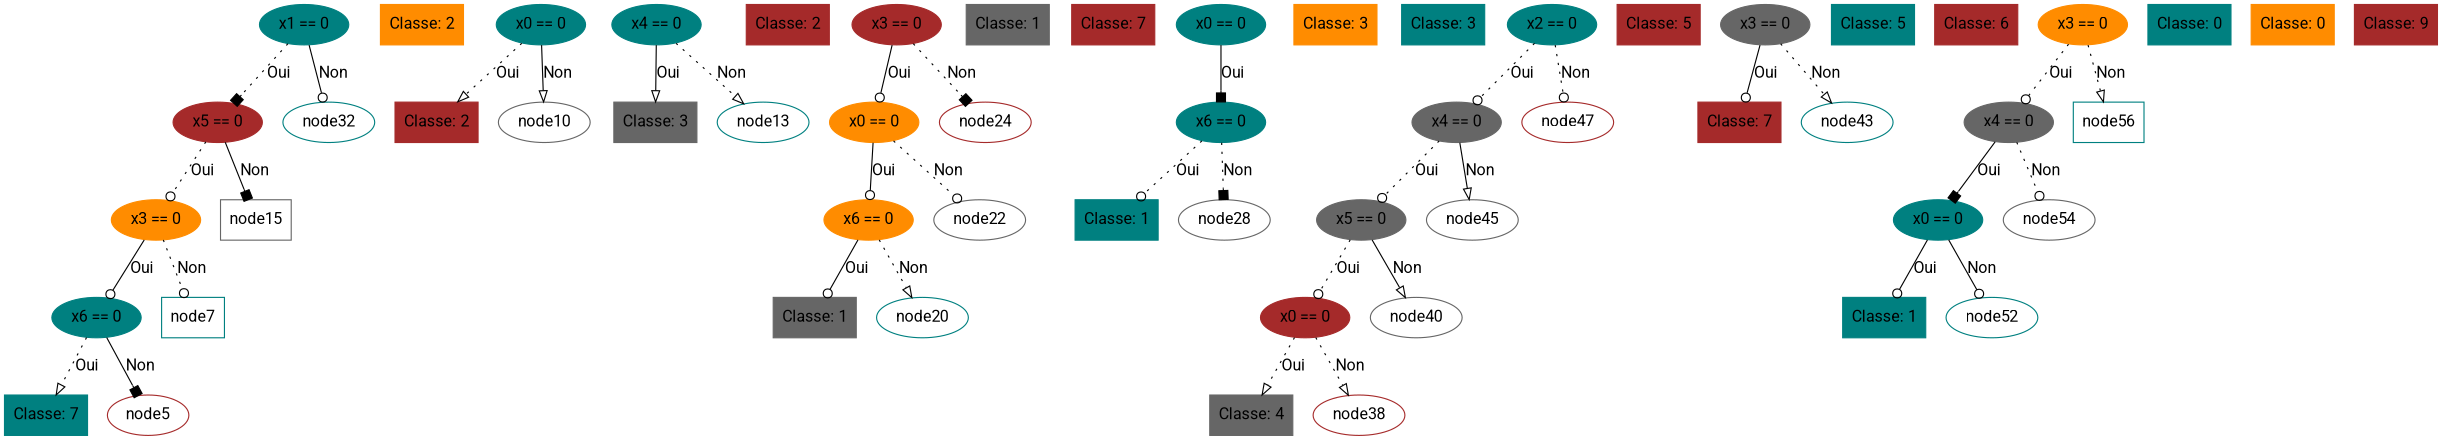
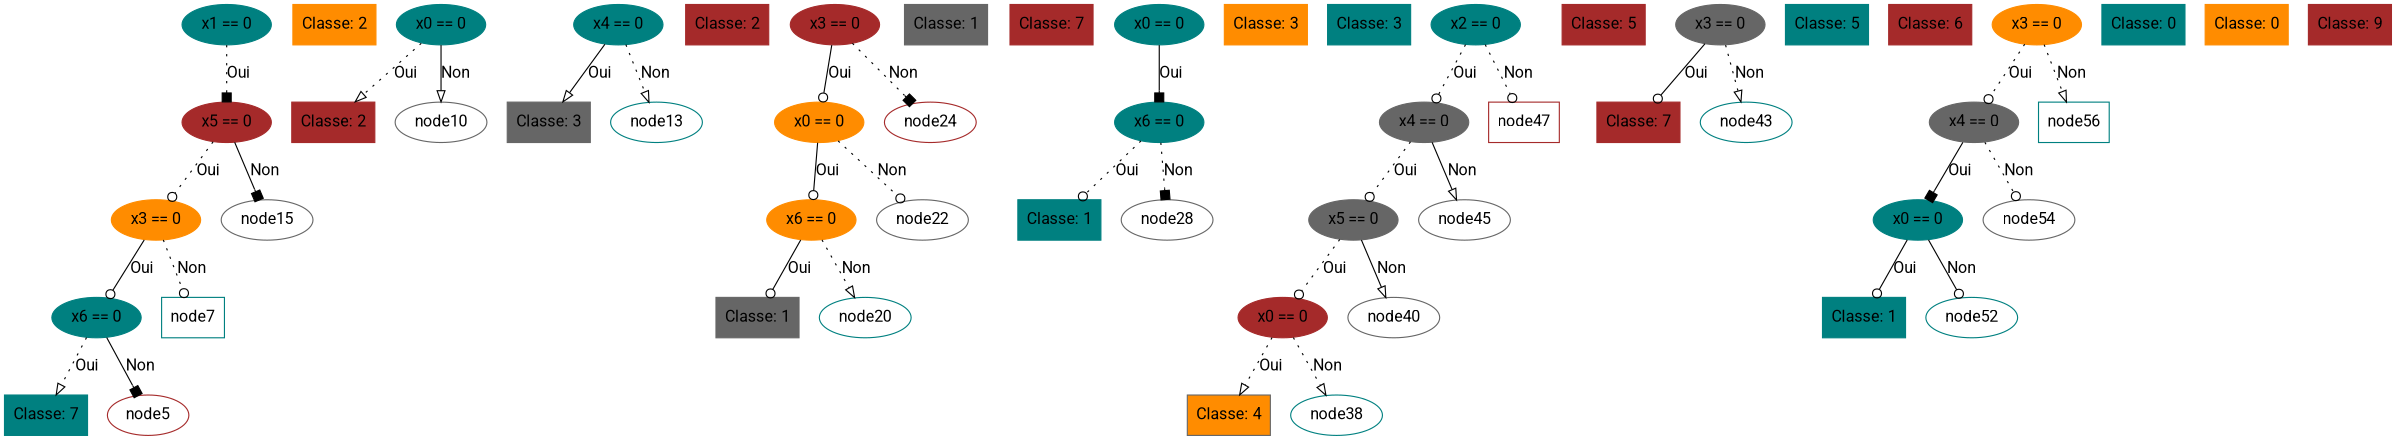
(329, 122) -> none
(1568, 122) -> (1524, 122)
(256, 220) -> (267, 220)
(1251, 415) -> (1229, 415)
(1359, 415) -> (1337, 415)
